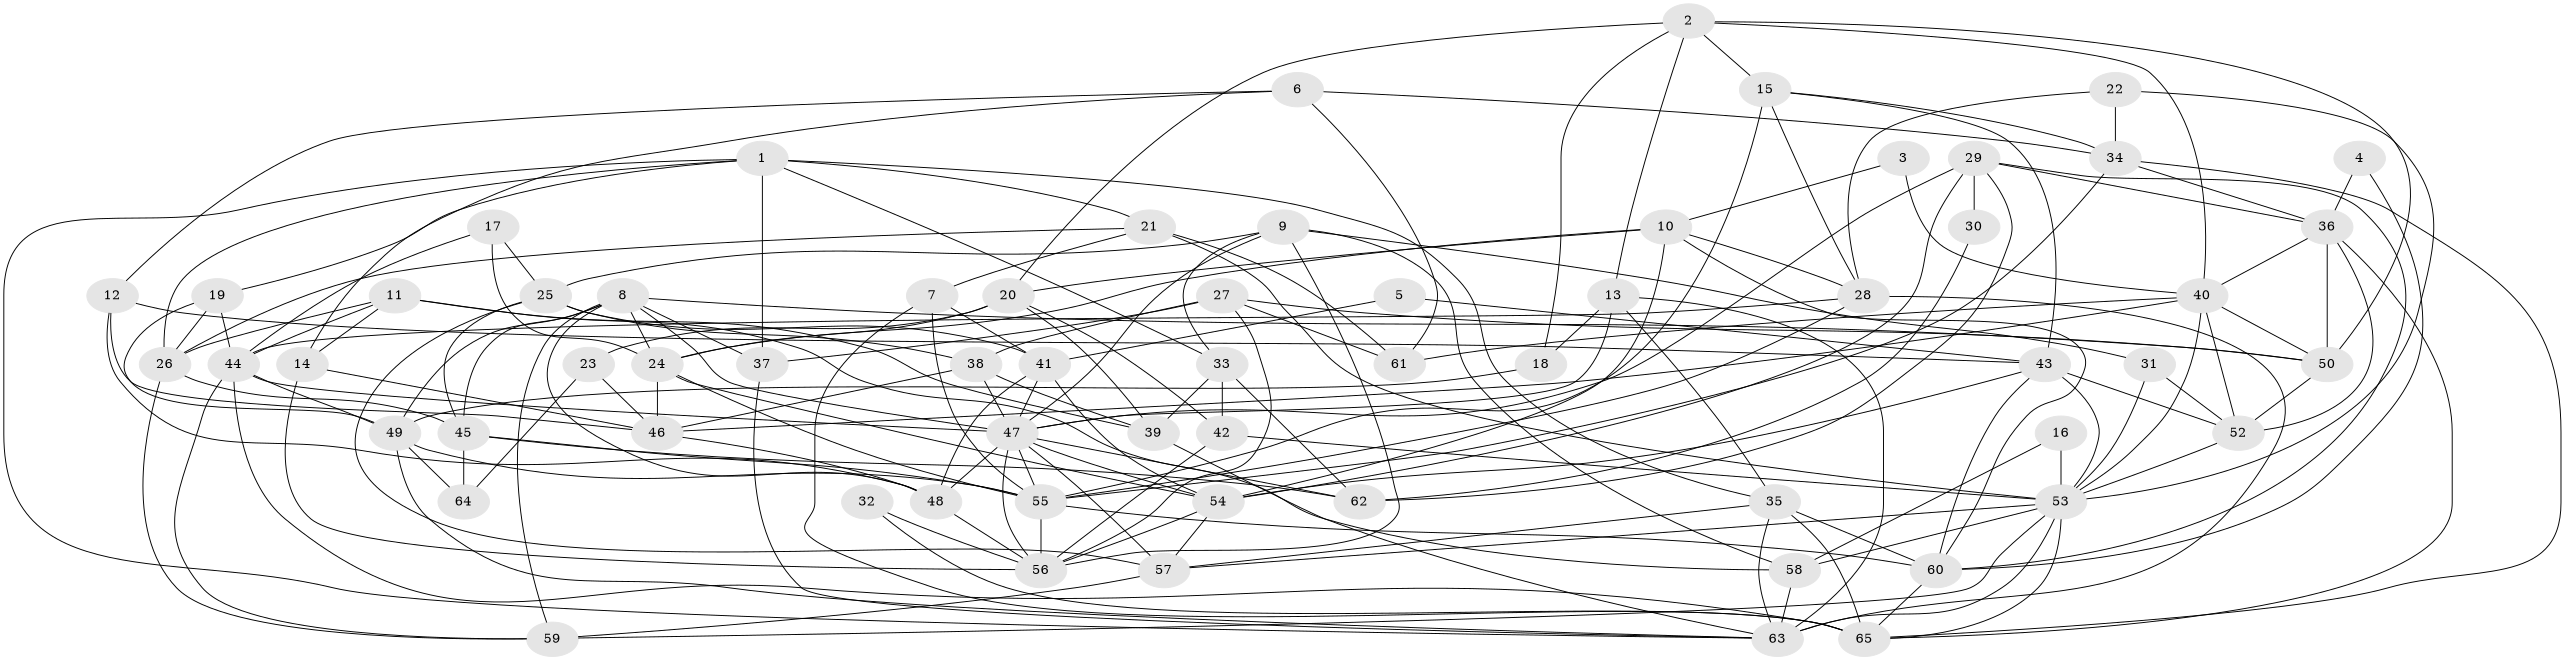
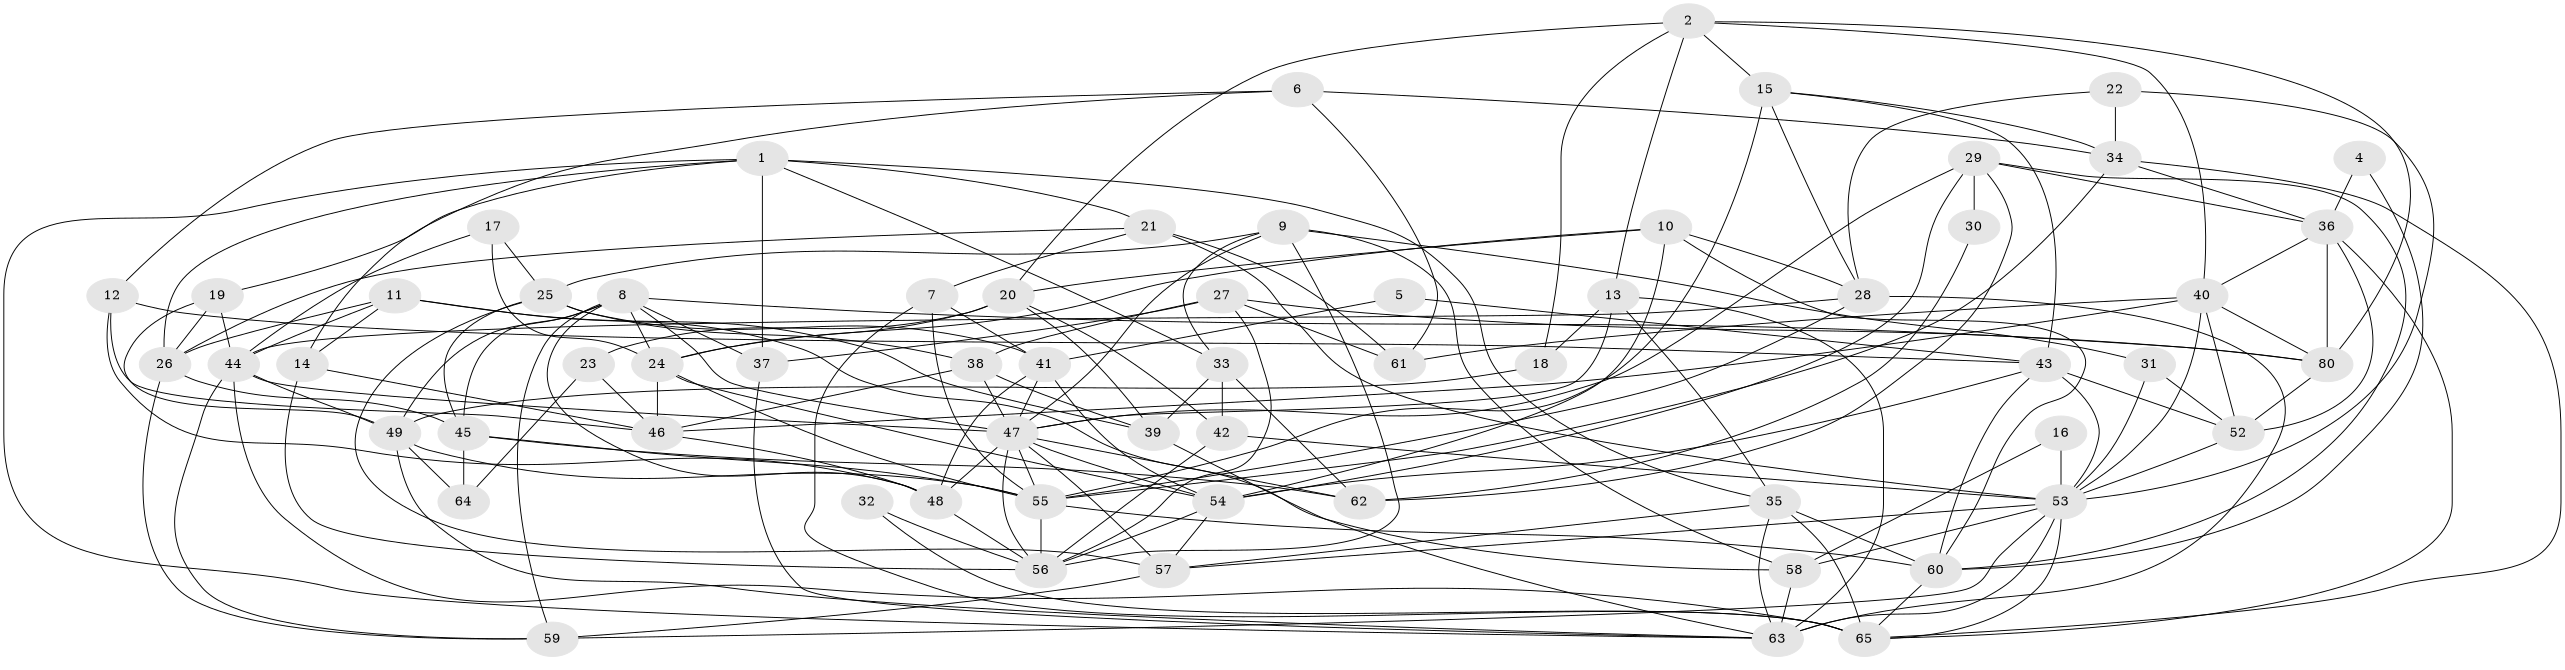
(1904, 158) -> none
(2327, 364) -> (2327, 364)
